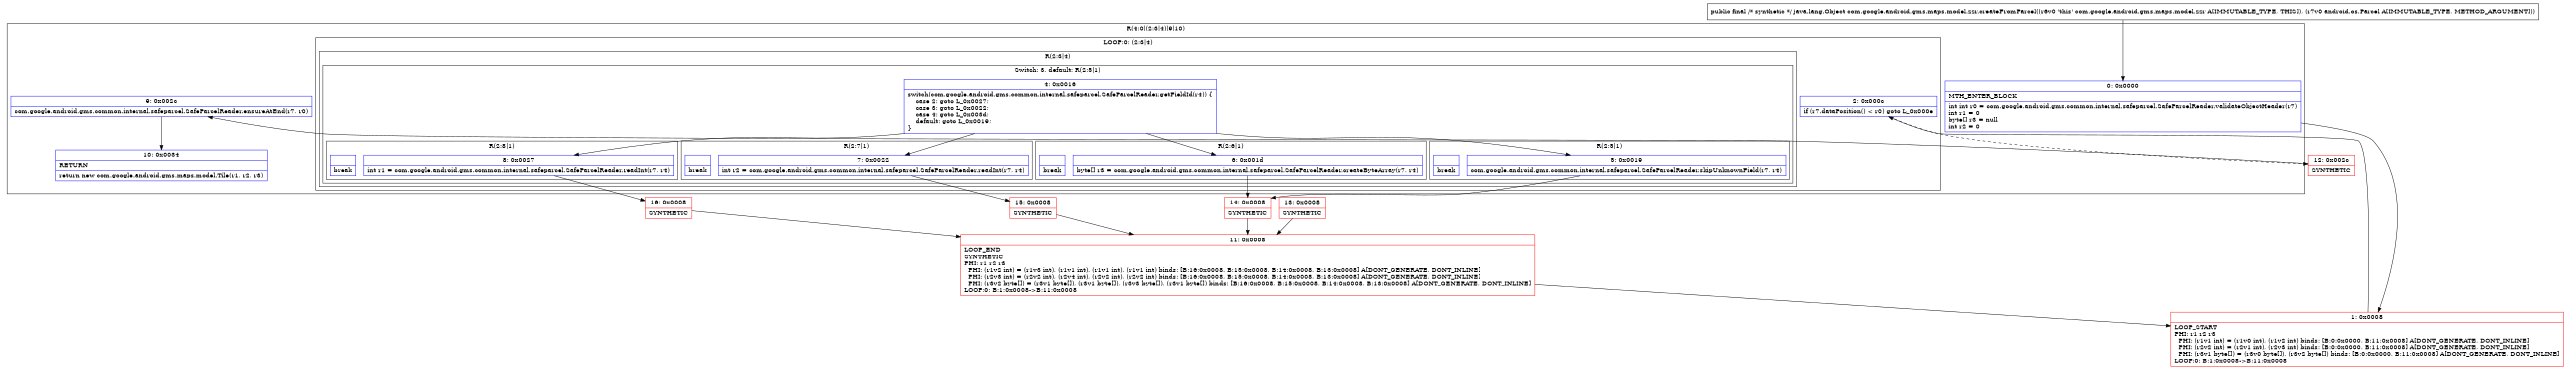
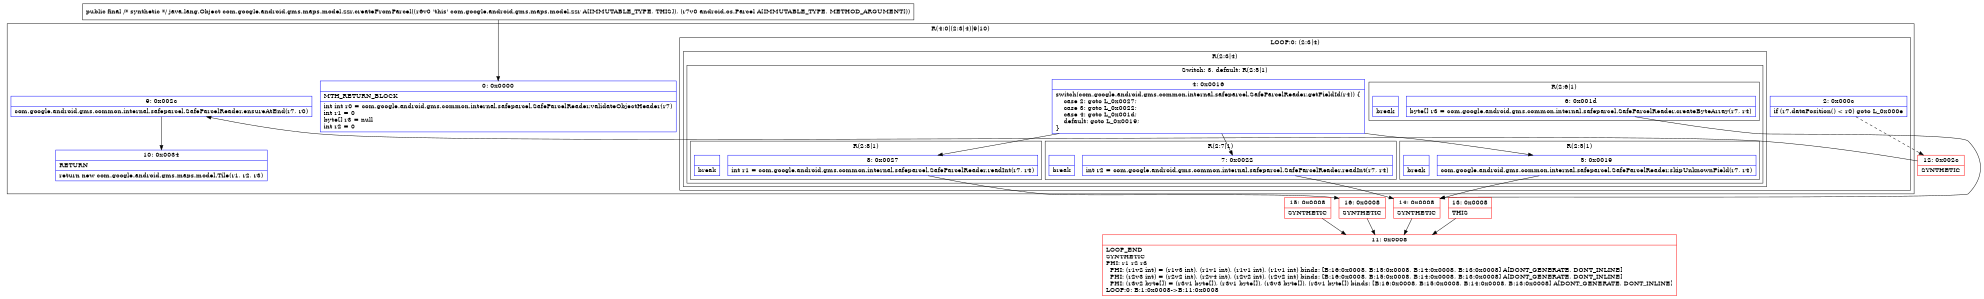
(1983, 96) -> (361, 96)
(948, 115) -> (1096, 115)
(1181, 144) -> none
(958, 188) -> (1342, 186)
(1302, 213) -> (1460, 213)
(2367, 339) -> none
